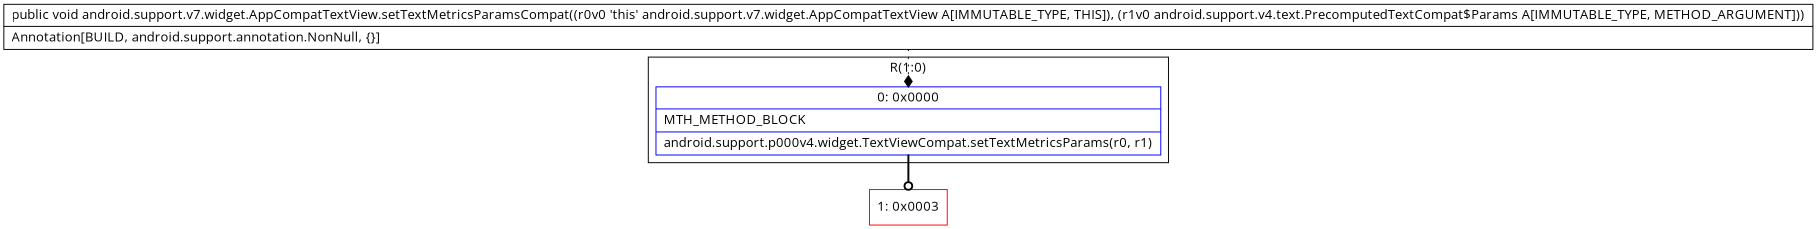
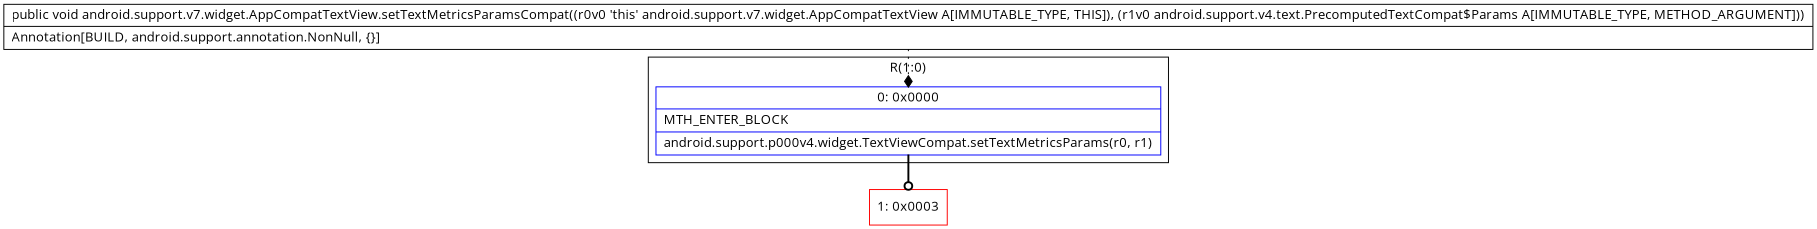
(735, 120) -> (726, 120)
